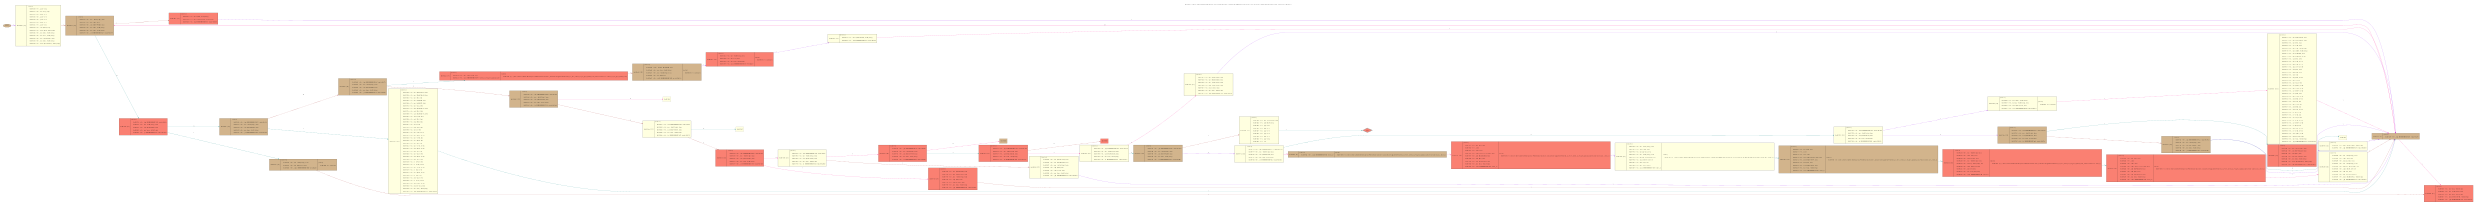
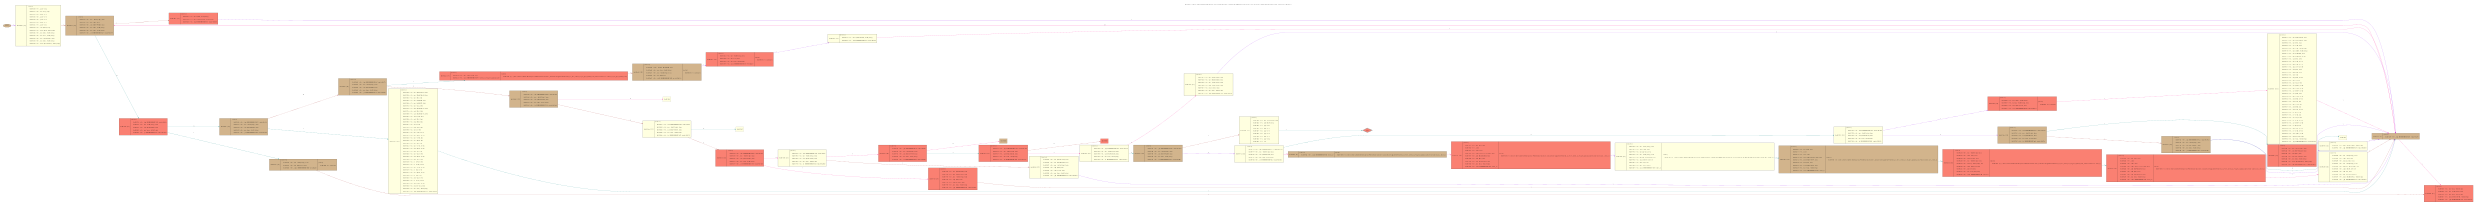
(2022, 104) -> (2022, 104)
